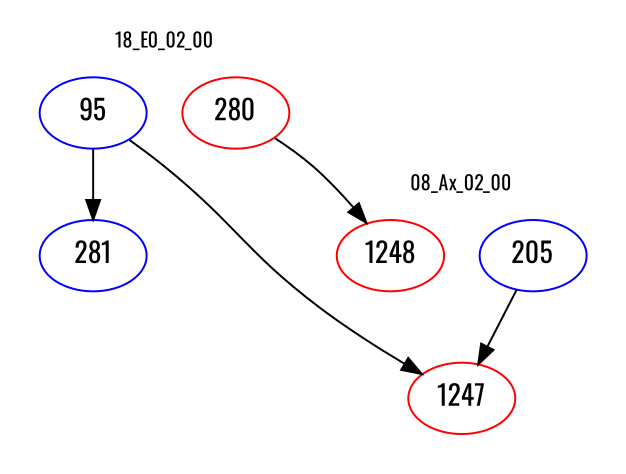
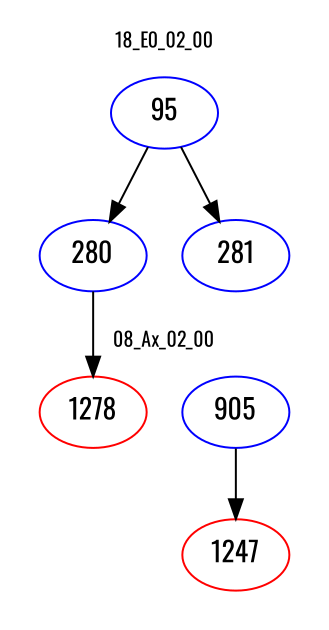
(236, 113) -> (93, 256)
(390, 256) -> (93, 412)
(533, 256) -> (236, 412)
(262, 258) -> (133, 175)
